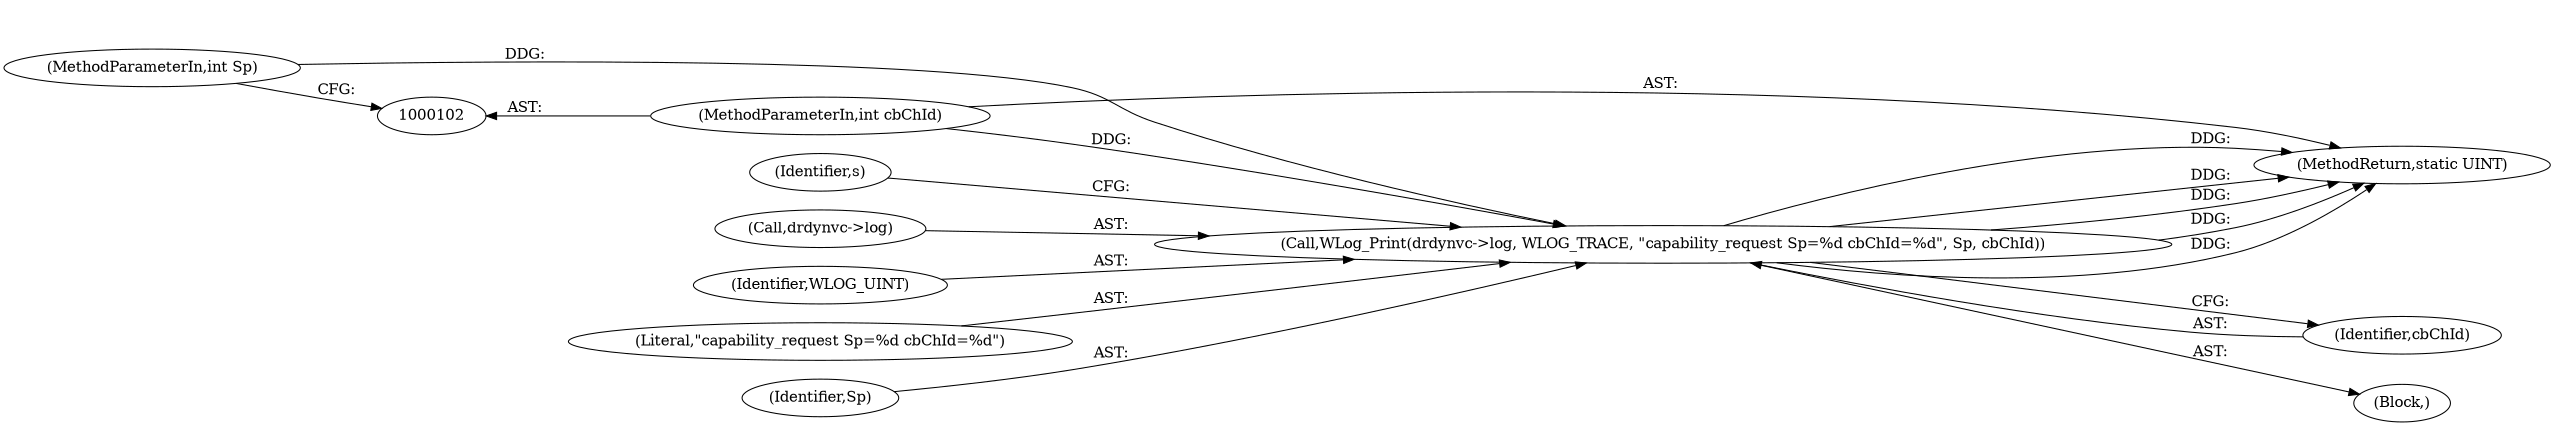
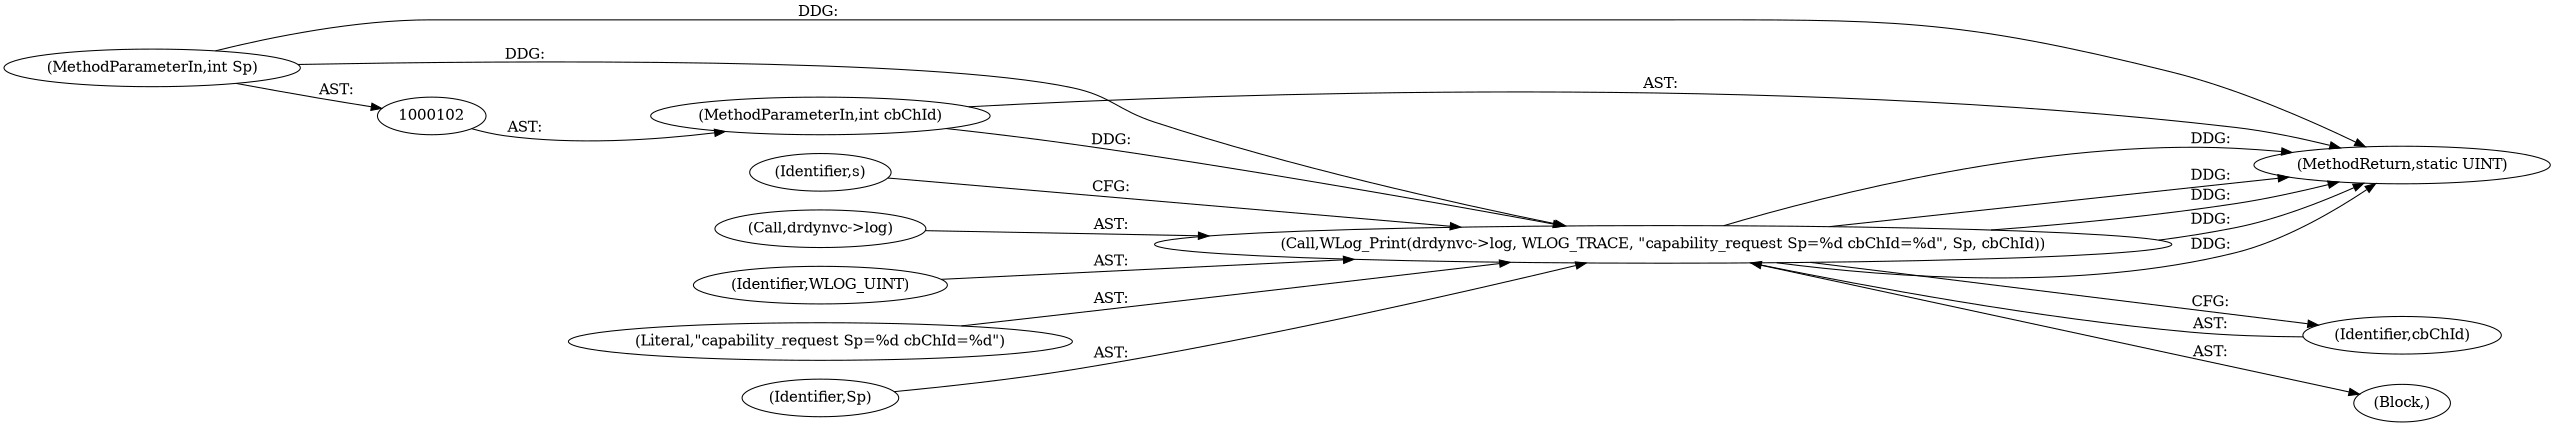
none -> (1293, 20)
(339, 90) -> (339, 90)
(574, 116) -> (593, 141)
